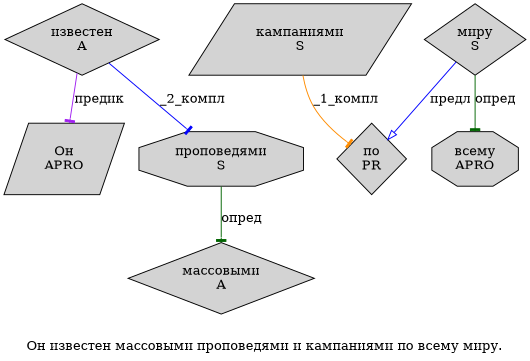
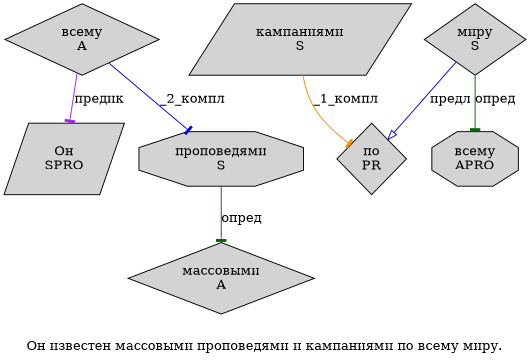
(82, 39) -> (82, 39)
(64, 159) -> (64, 159)
